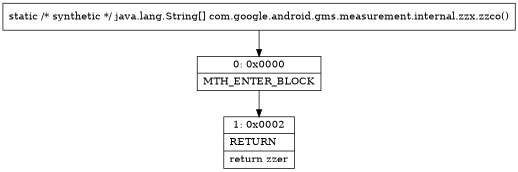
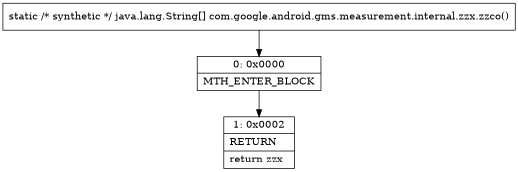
(259, 159) -> (257, 159)
